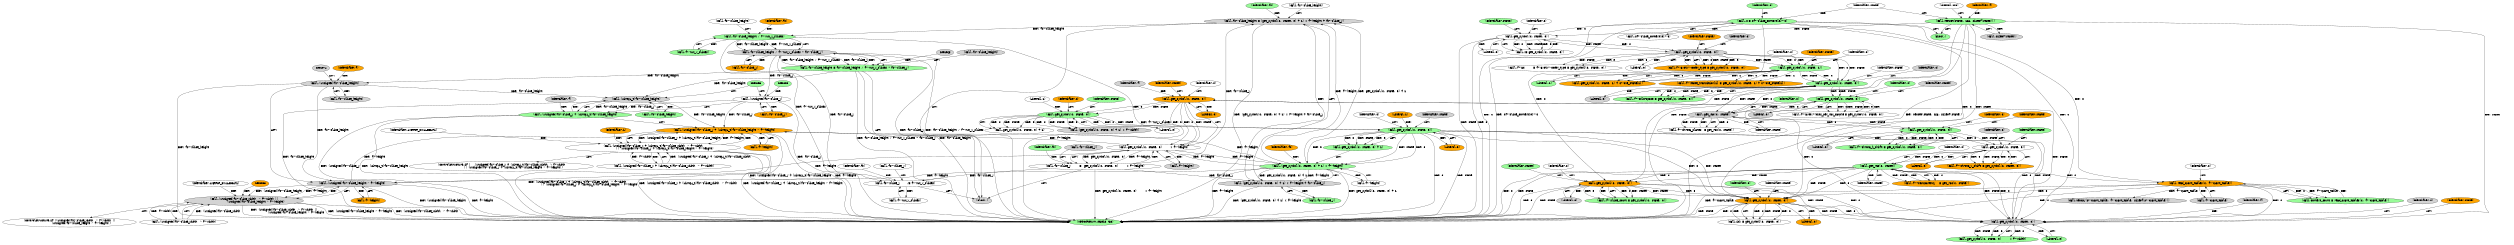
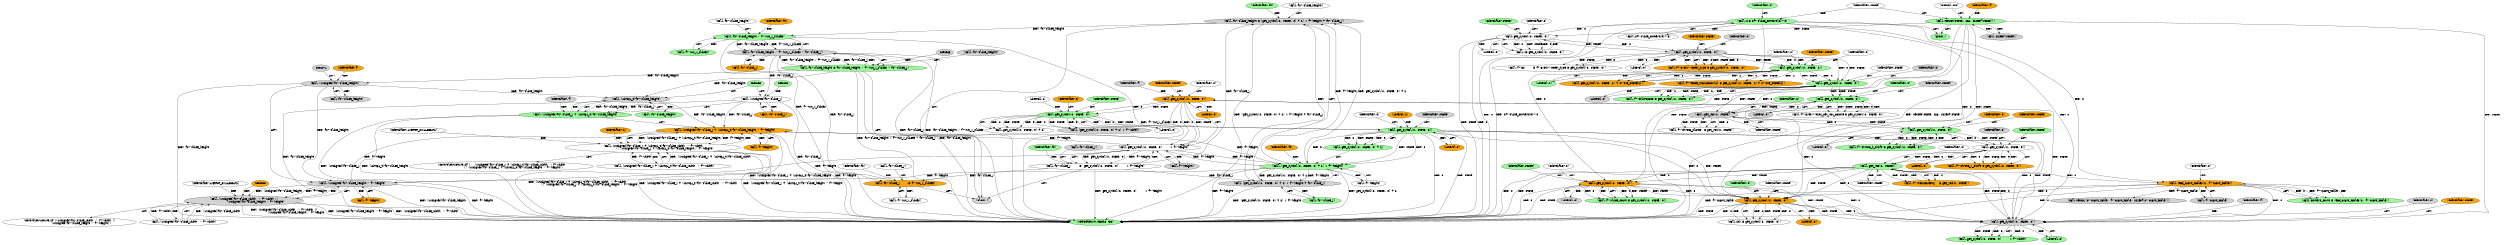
(1989, 29) -> (1989, 29)
(905, 184) -> (905, 184)
